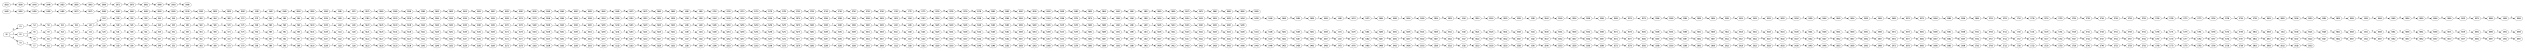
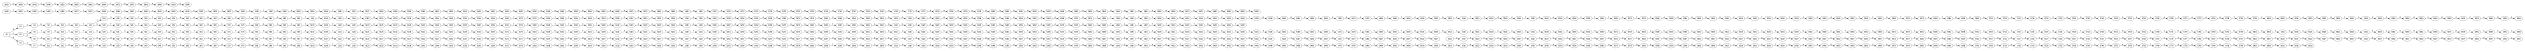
(1277, 39) -> none
(1442, 39) -> none
